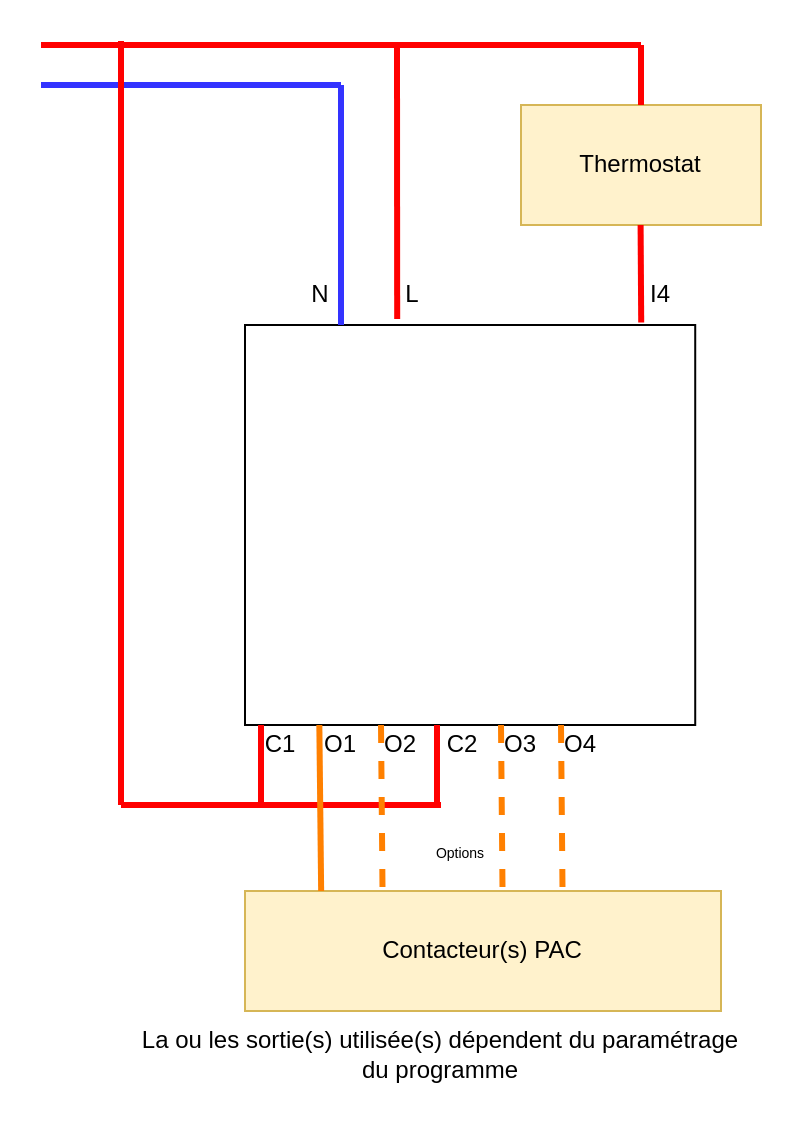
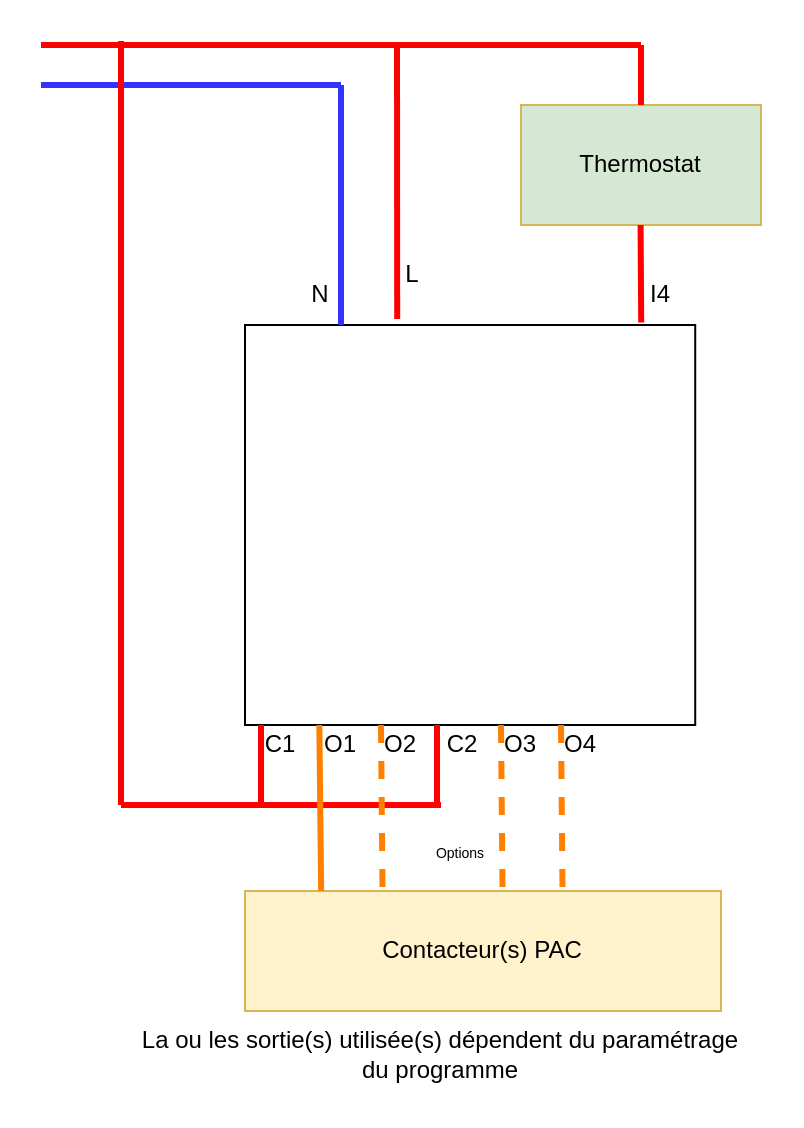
(641, 165) -> (641, 165)
(413, 295) -> (413, 275)
